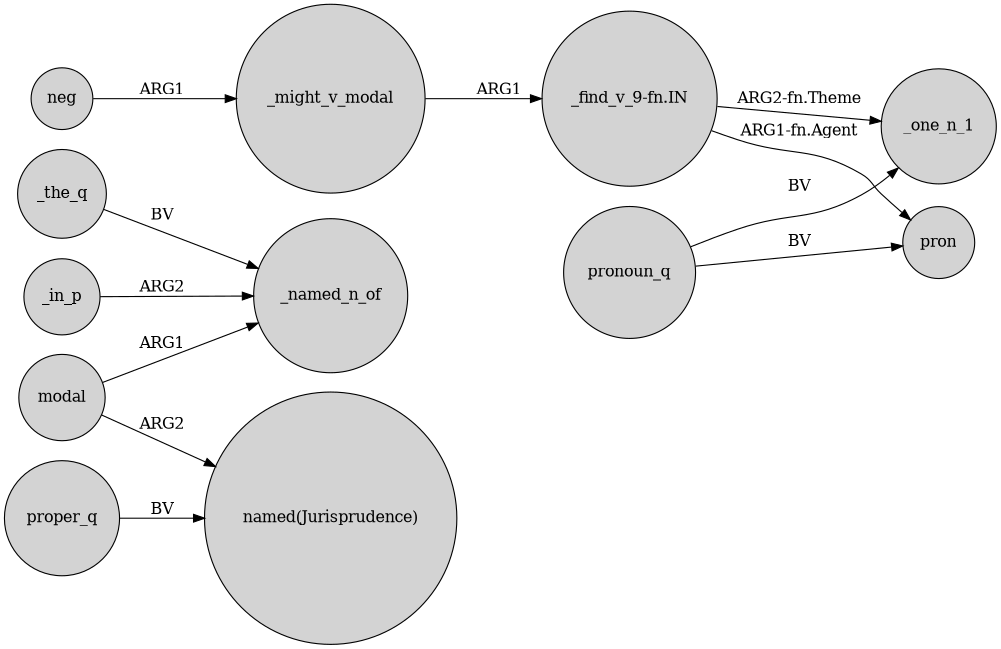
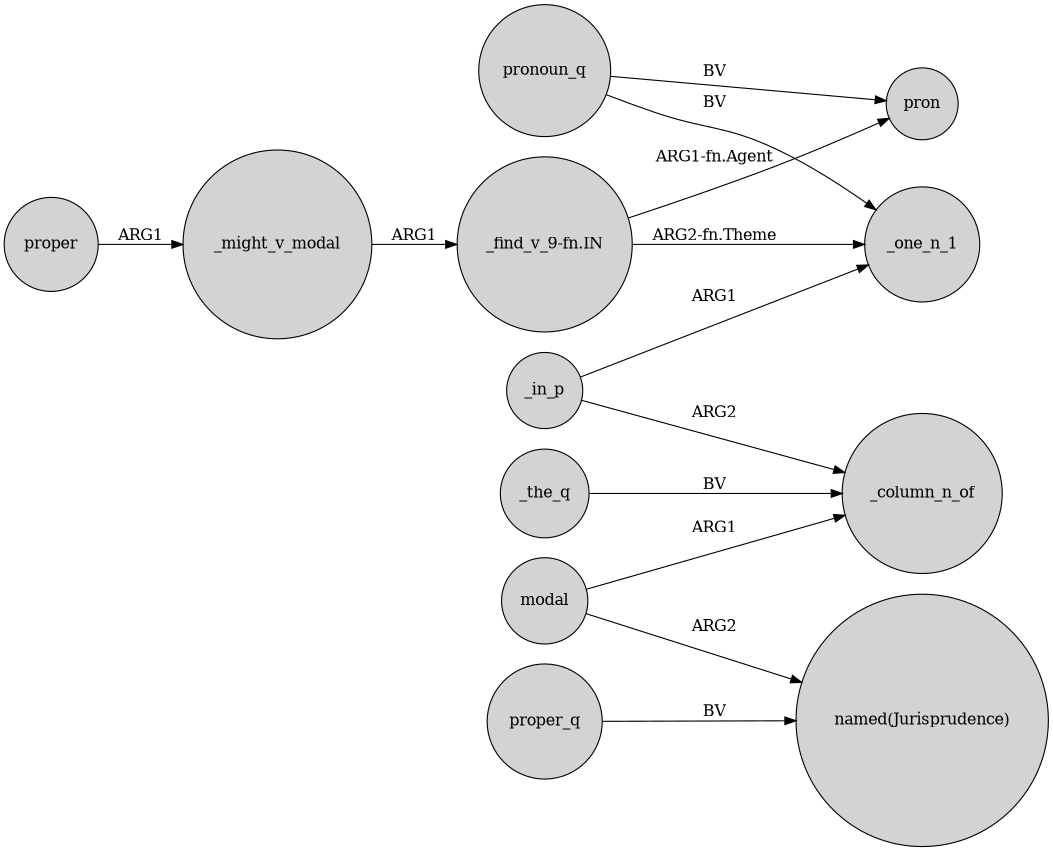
(62, 99) -> (51, 244)
(331, 296) -> (922, 493)
none -> (719, 323)
